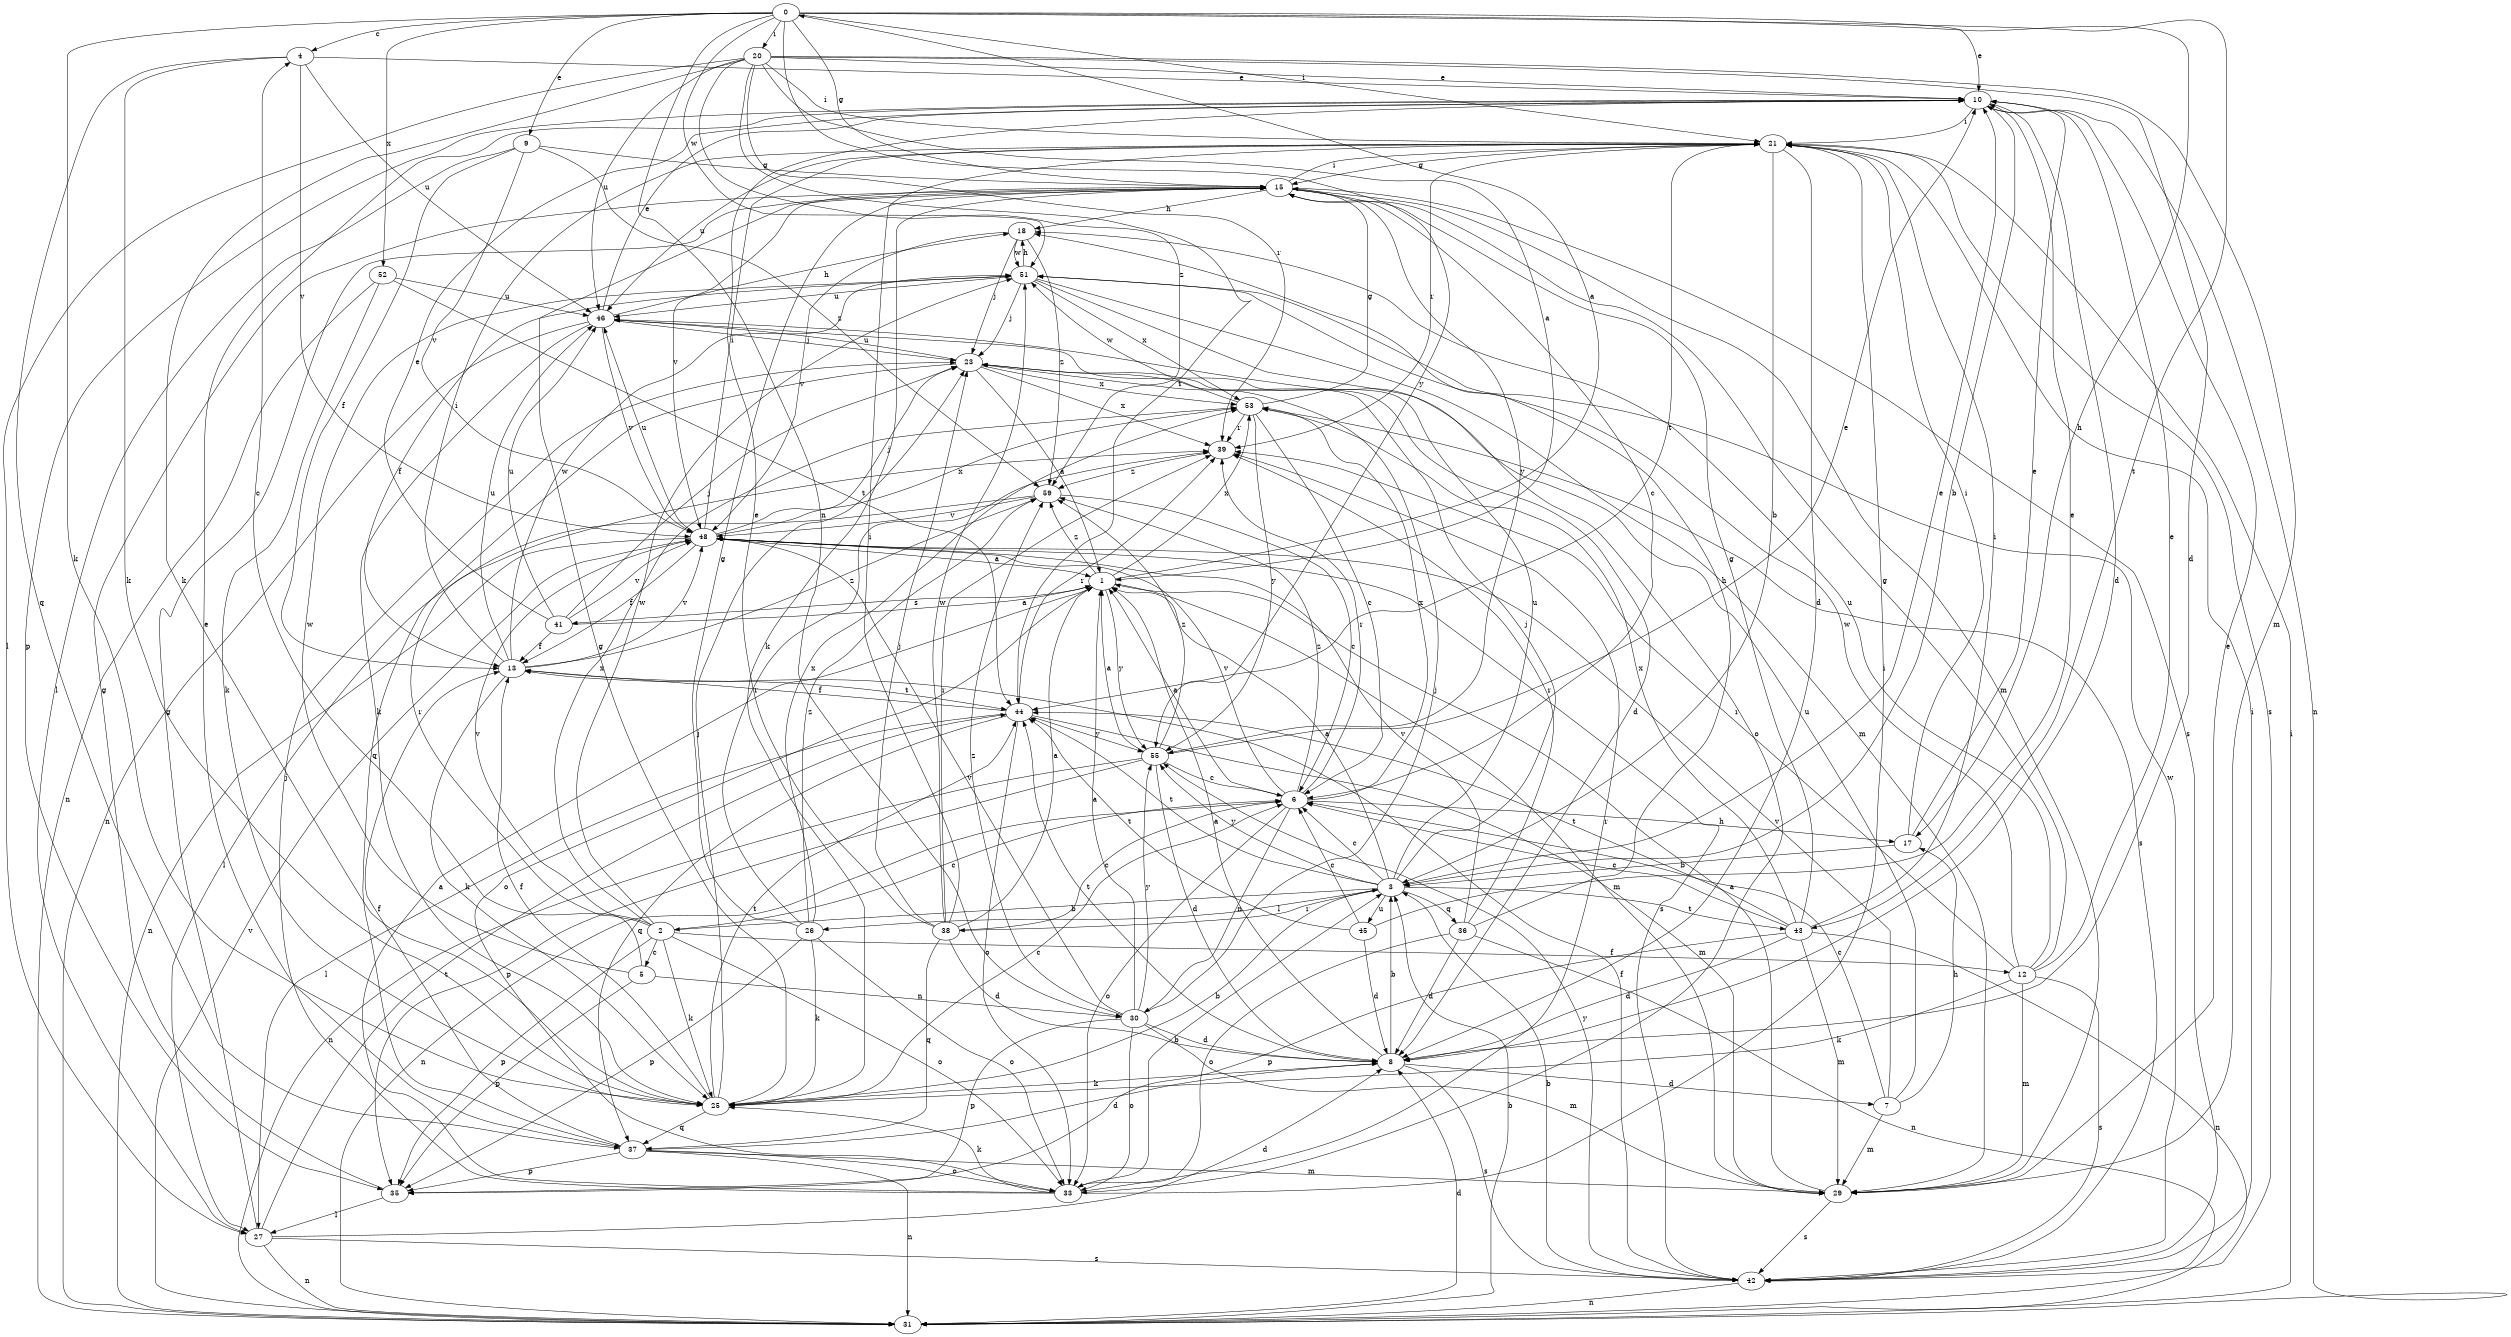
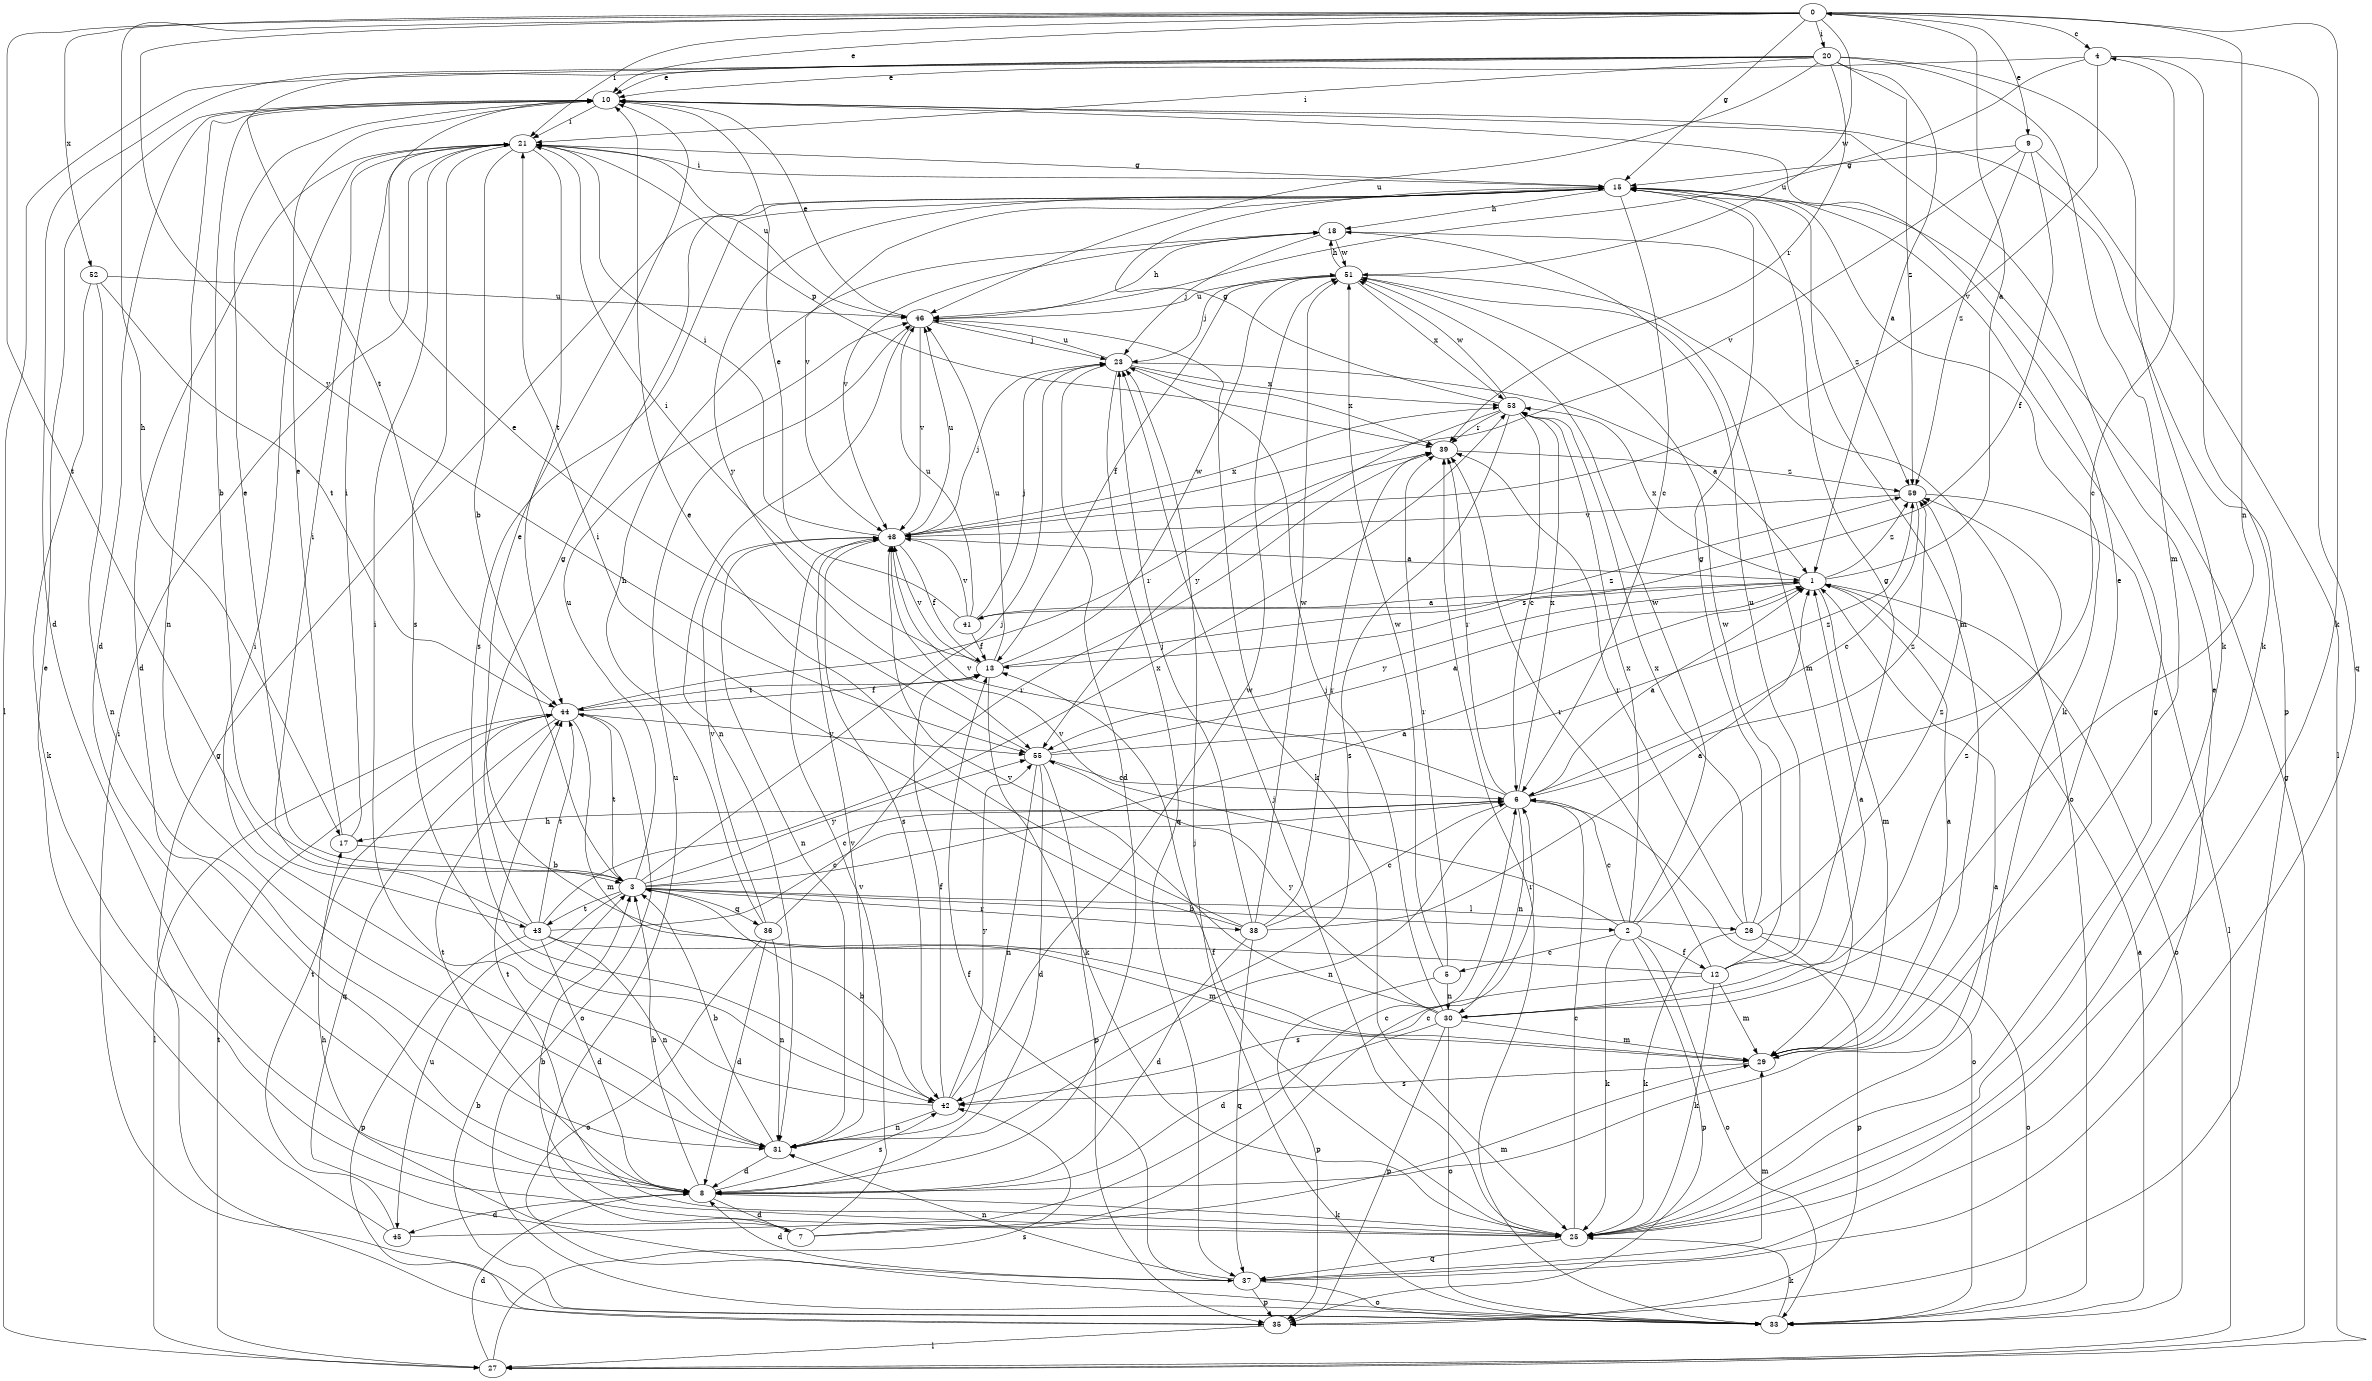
(1432, 297) -> (814, 297)
(1373, 995) -> (550, 1204)
(564, 1318) -> none
